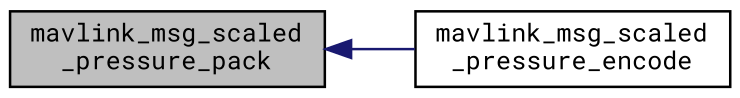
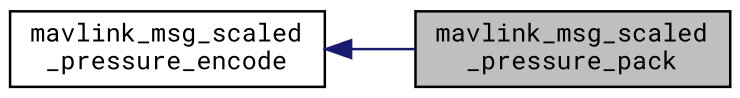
(383, 49) -> (383, 49)
